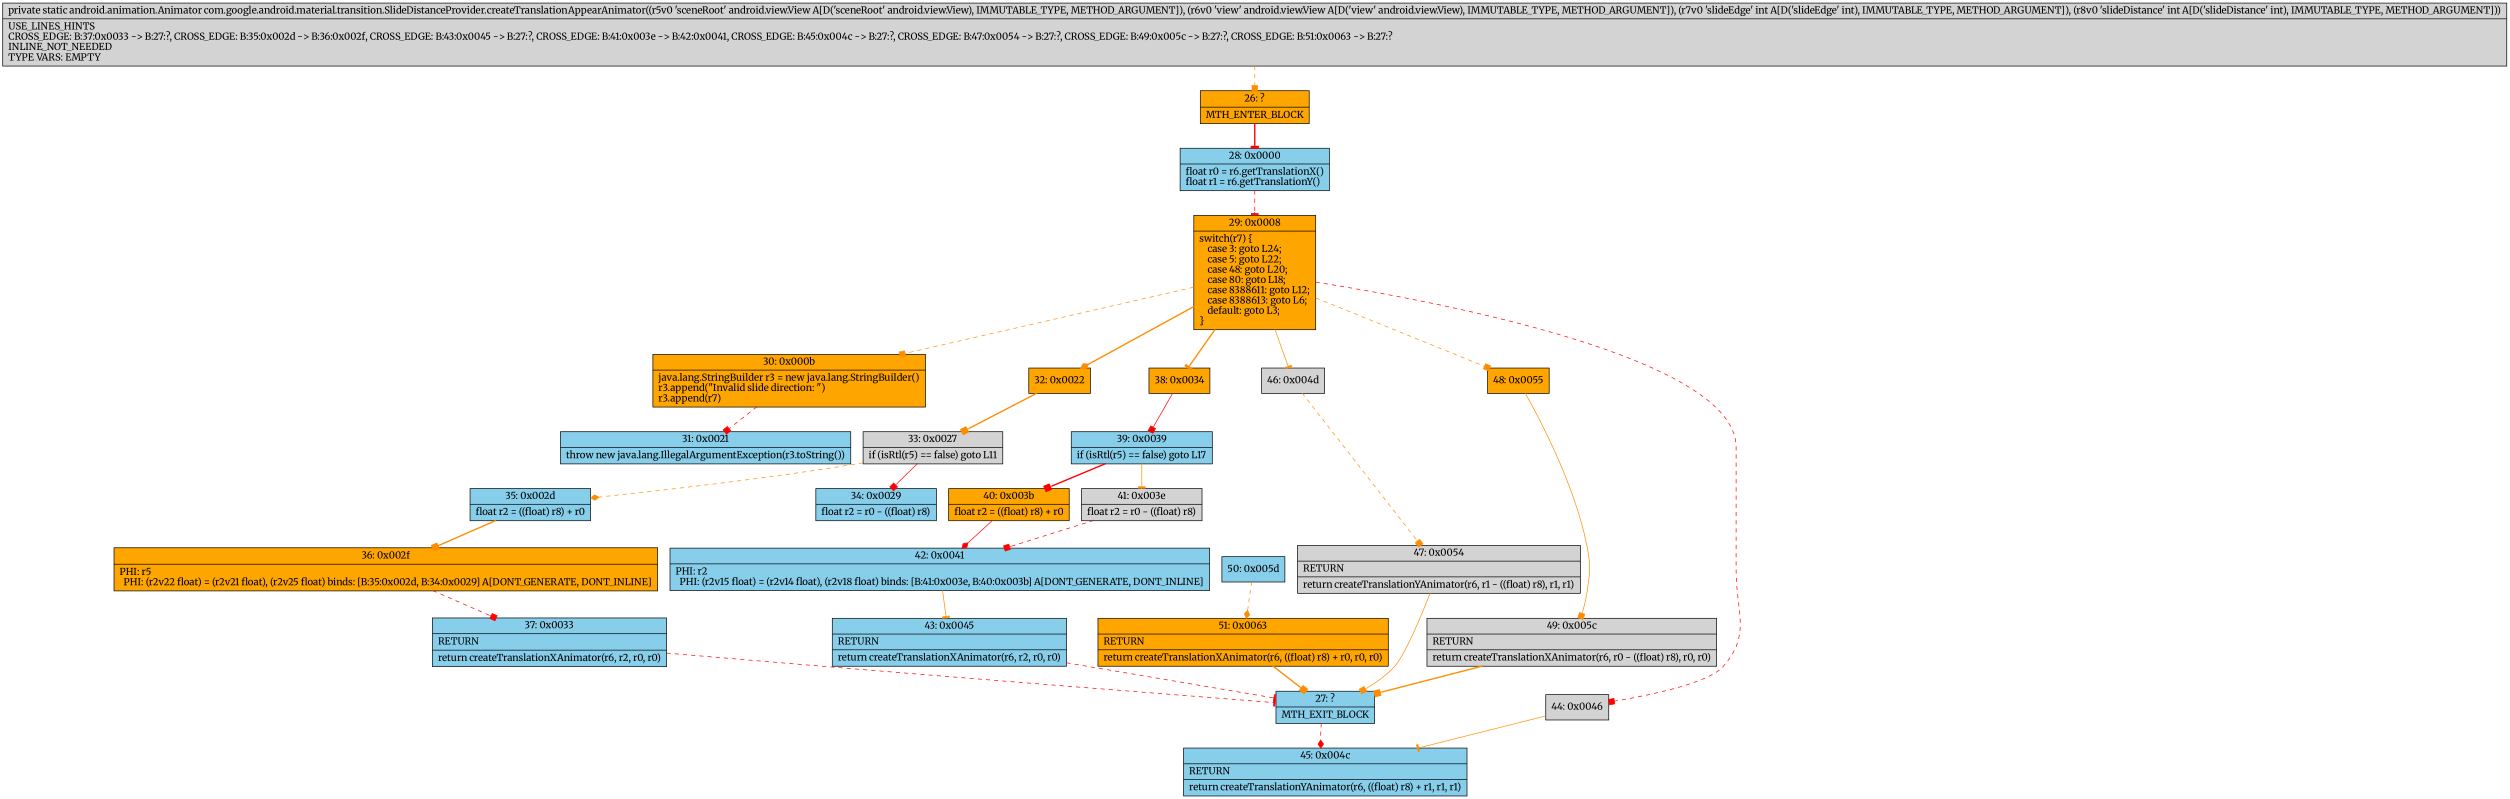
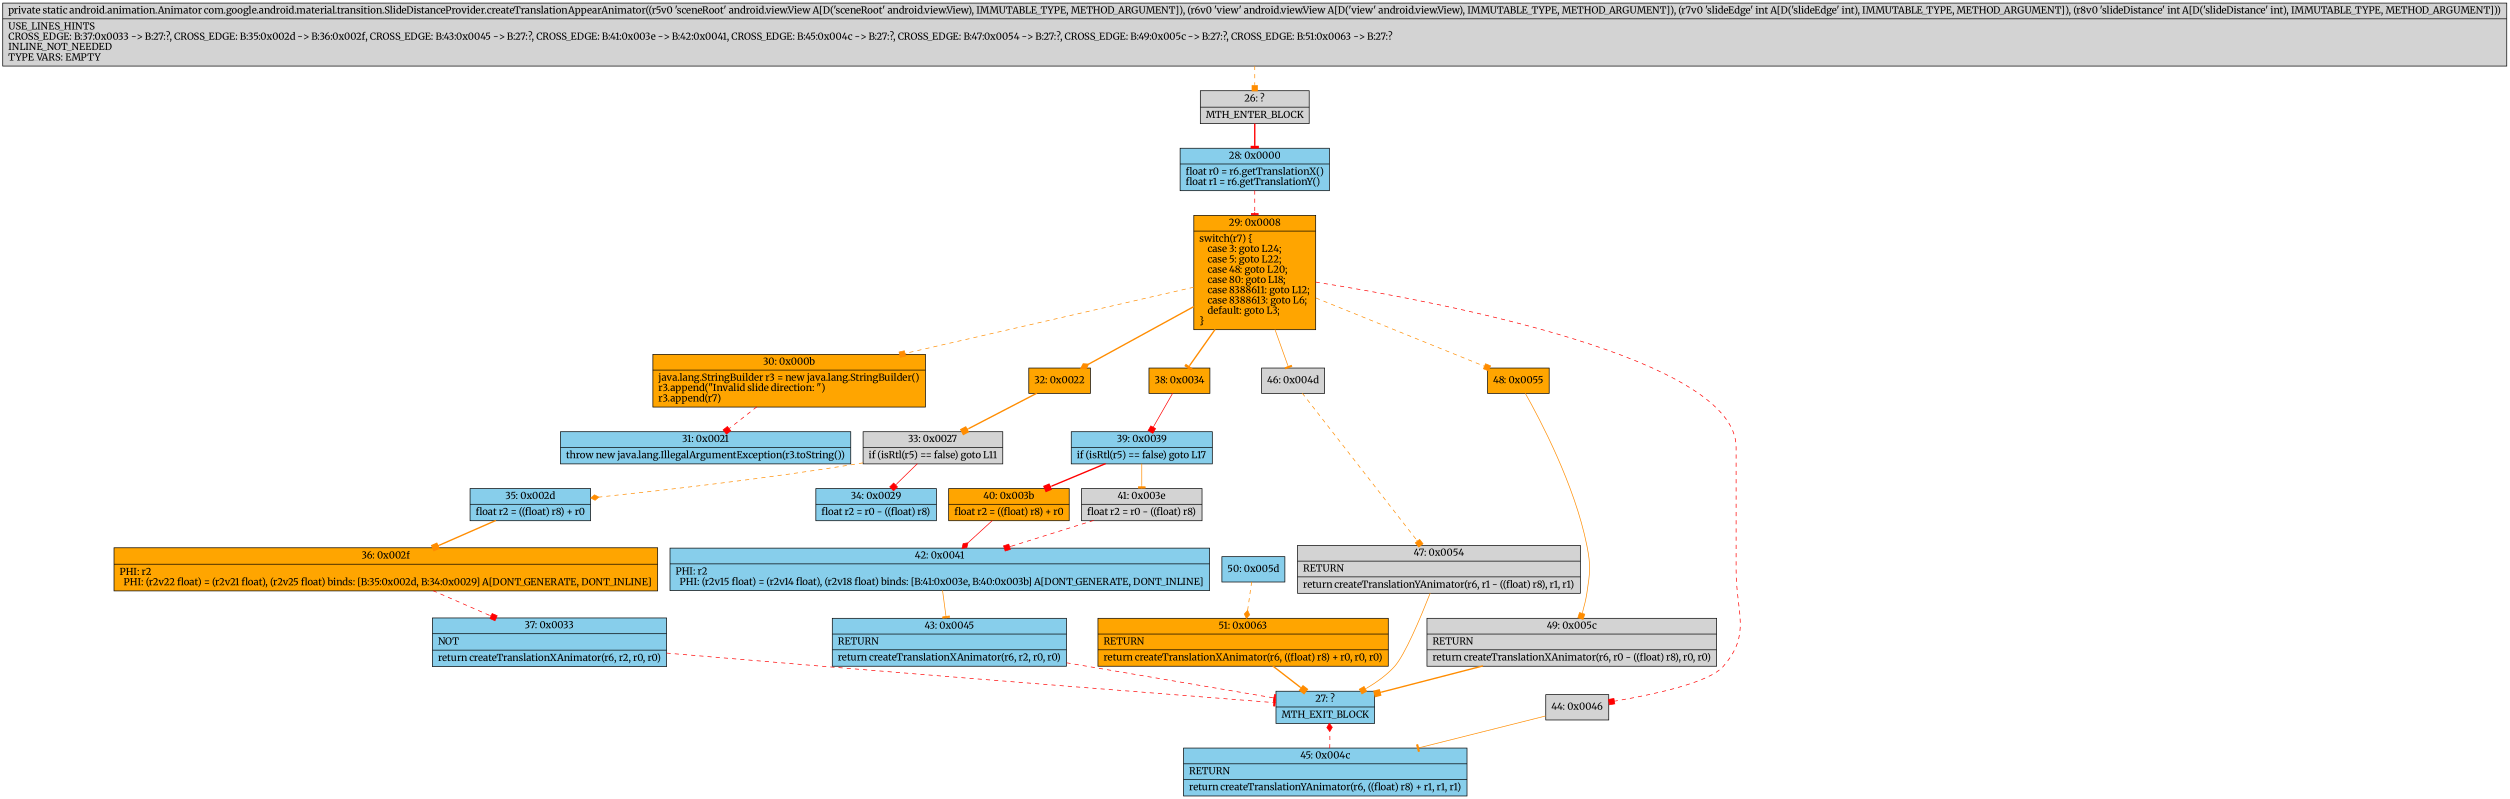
(1255, 107) -> (1255, 107)
(137, 572) -> (137, 572)
(458, 642) -> (448, 642)
(1321, 732) -> (1330, 740)
